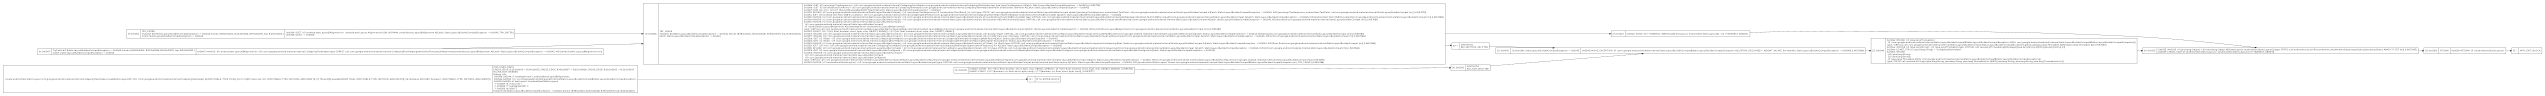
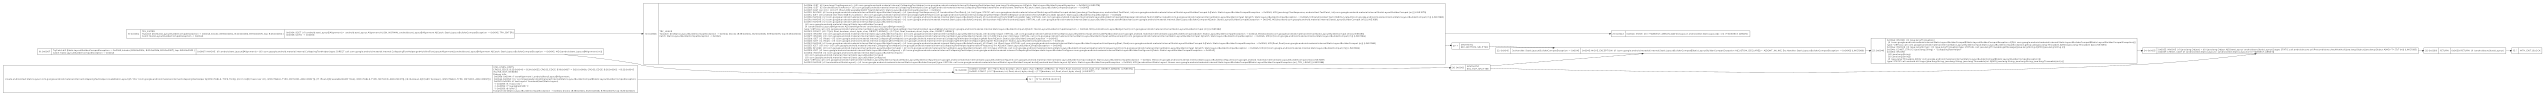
(2003, 32) -> (1873, 72)
(542, 46) -> (758, 72)
